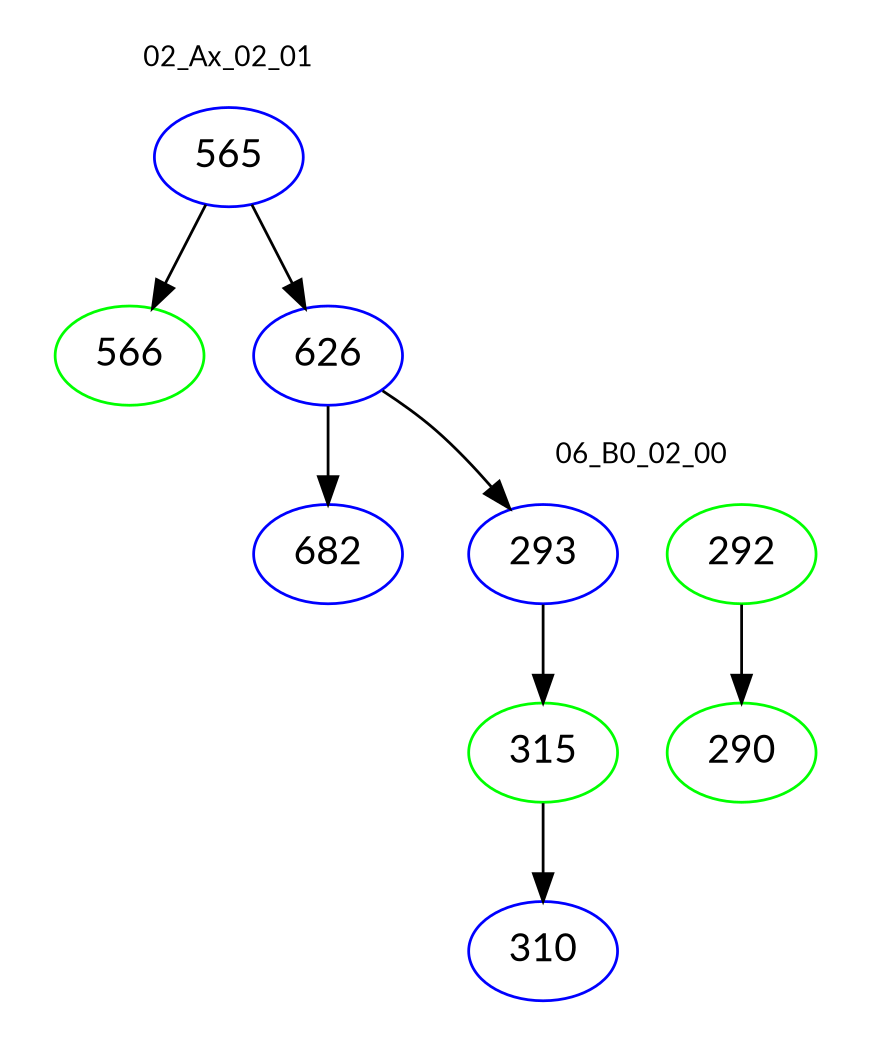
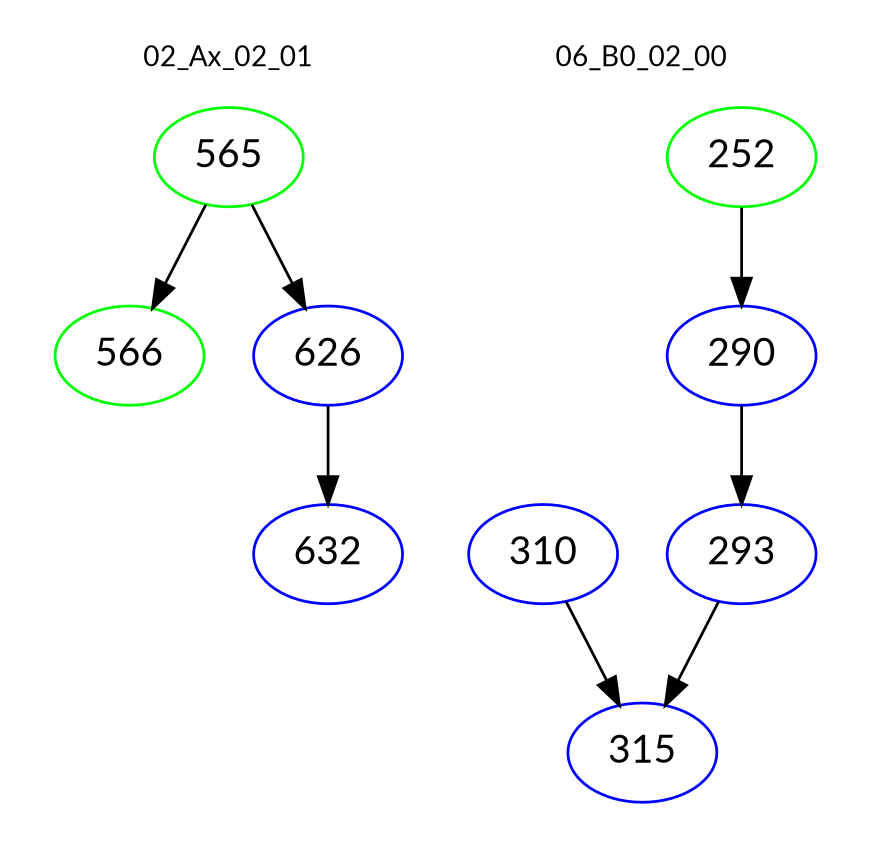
(229, 157) -> (229, 157)
(464, 457) -> (742, 441)
(328, 554) -> (328, 554)
(742, 554) -> (742, 157)
(543, 753) -> (642, 753)
(742, 753) -> (742, 356)
(543, 838) -> (586, 641)
